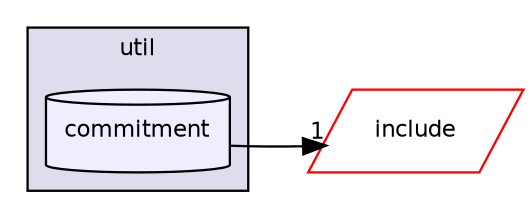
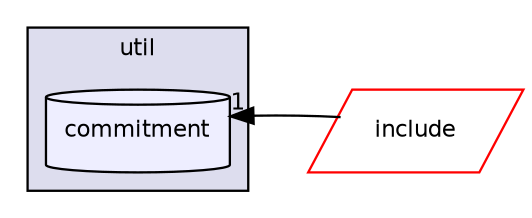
(267, 146) -> (297, 116)
